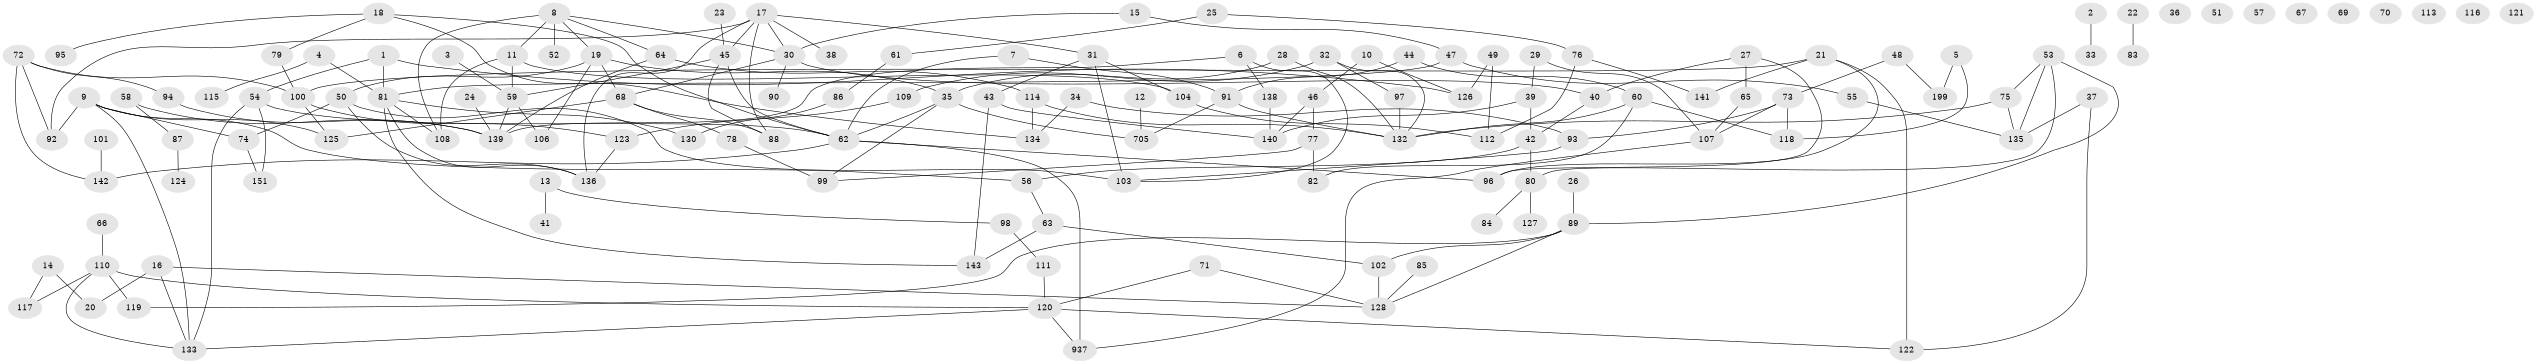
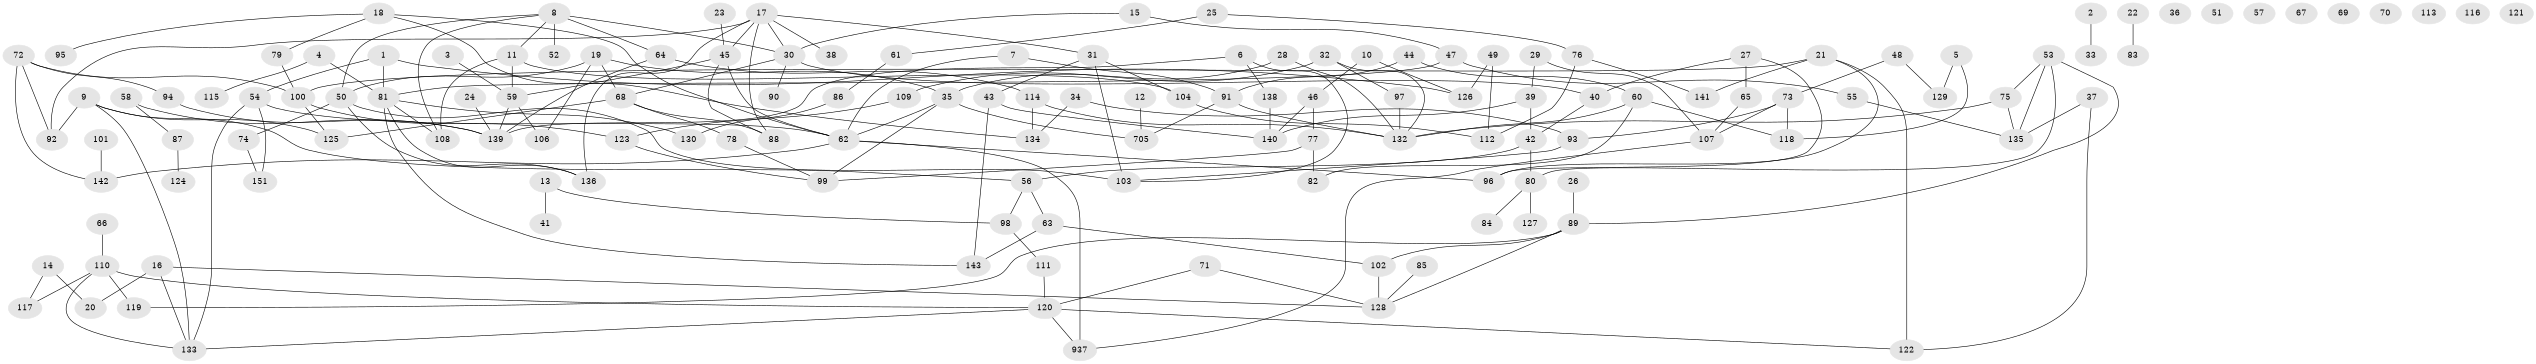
(569, 28) -> (437, 24)
(1940, 98) -> (1940, 98)
(169, 123) -> none
(606, 160) -> (716, 166)
none -> (1016, 203)
